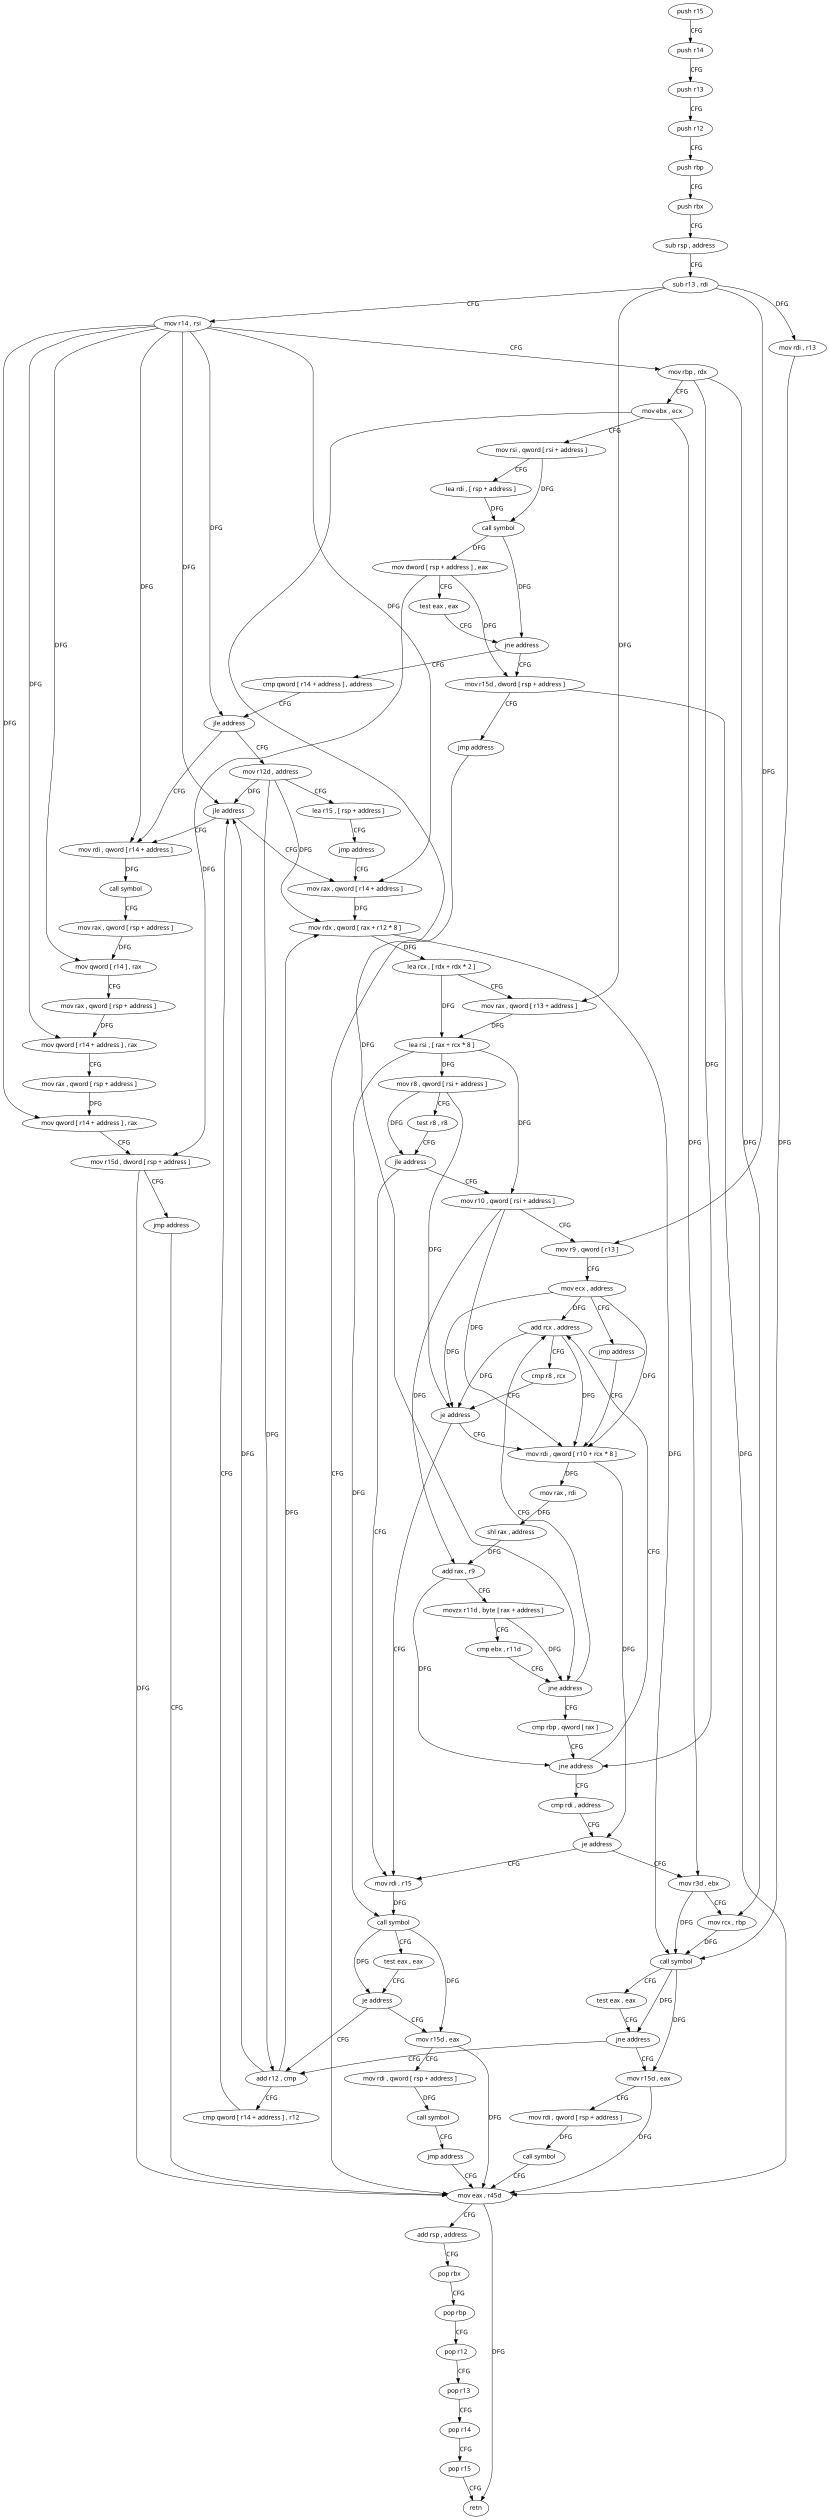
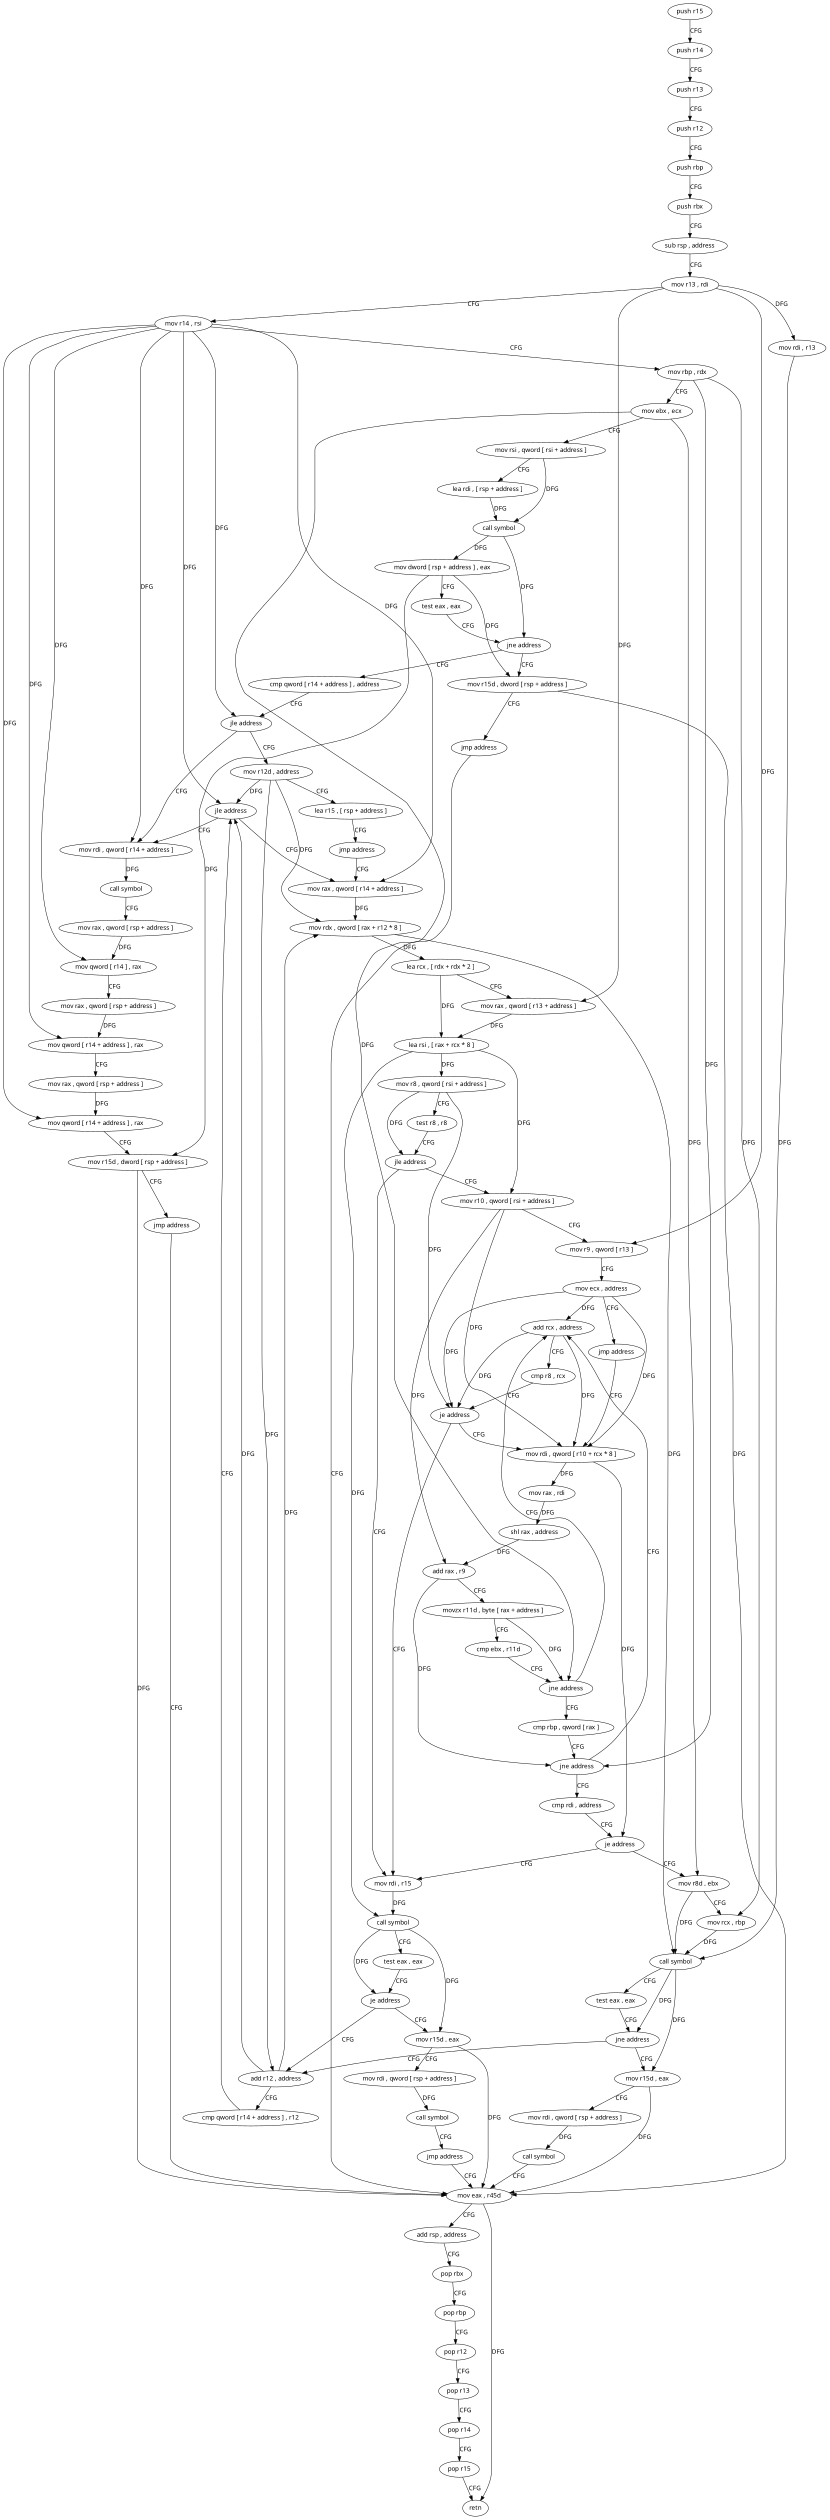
(690, 285) -> (690, 285)
(699, 1884) -> (698, 1884)
(276, 2079) -> (276, 2079)
